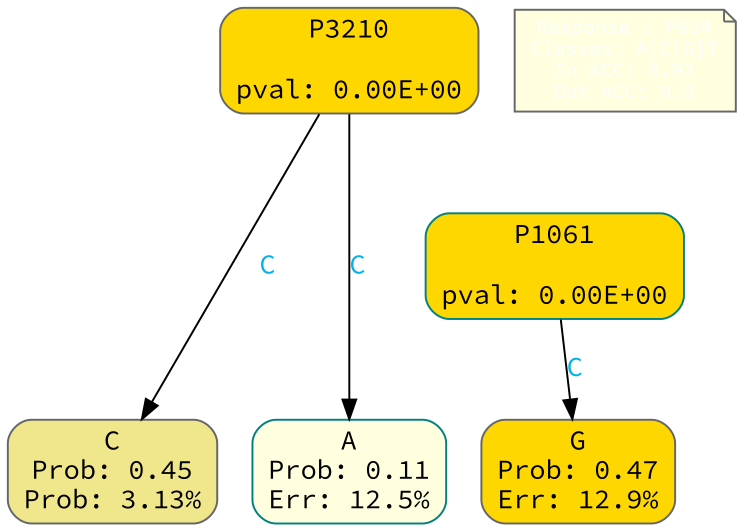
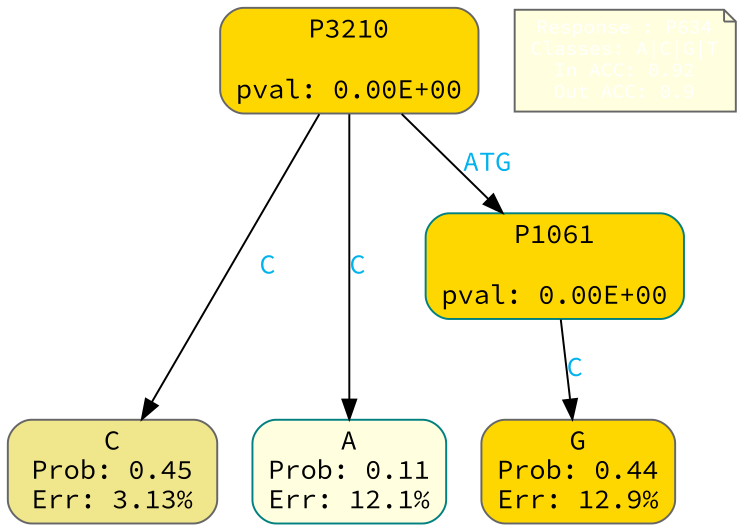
none -> (445, 156)
(113, 472) -> (113, 472)
(349, 472) -> (349, 472)
(578, 472) -> (578, 472)
